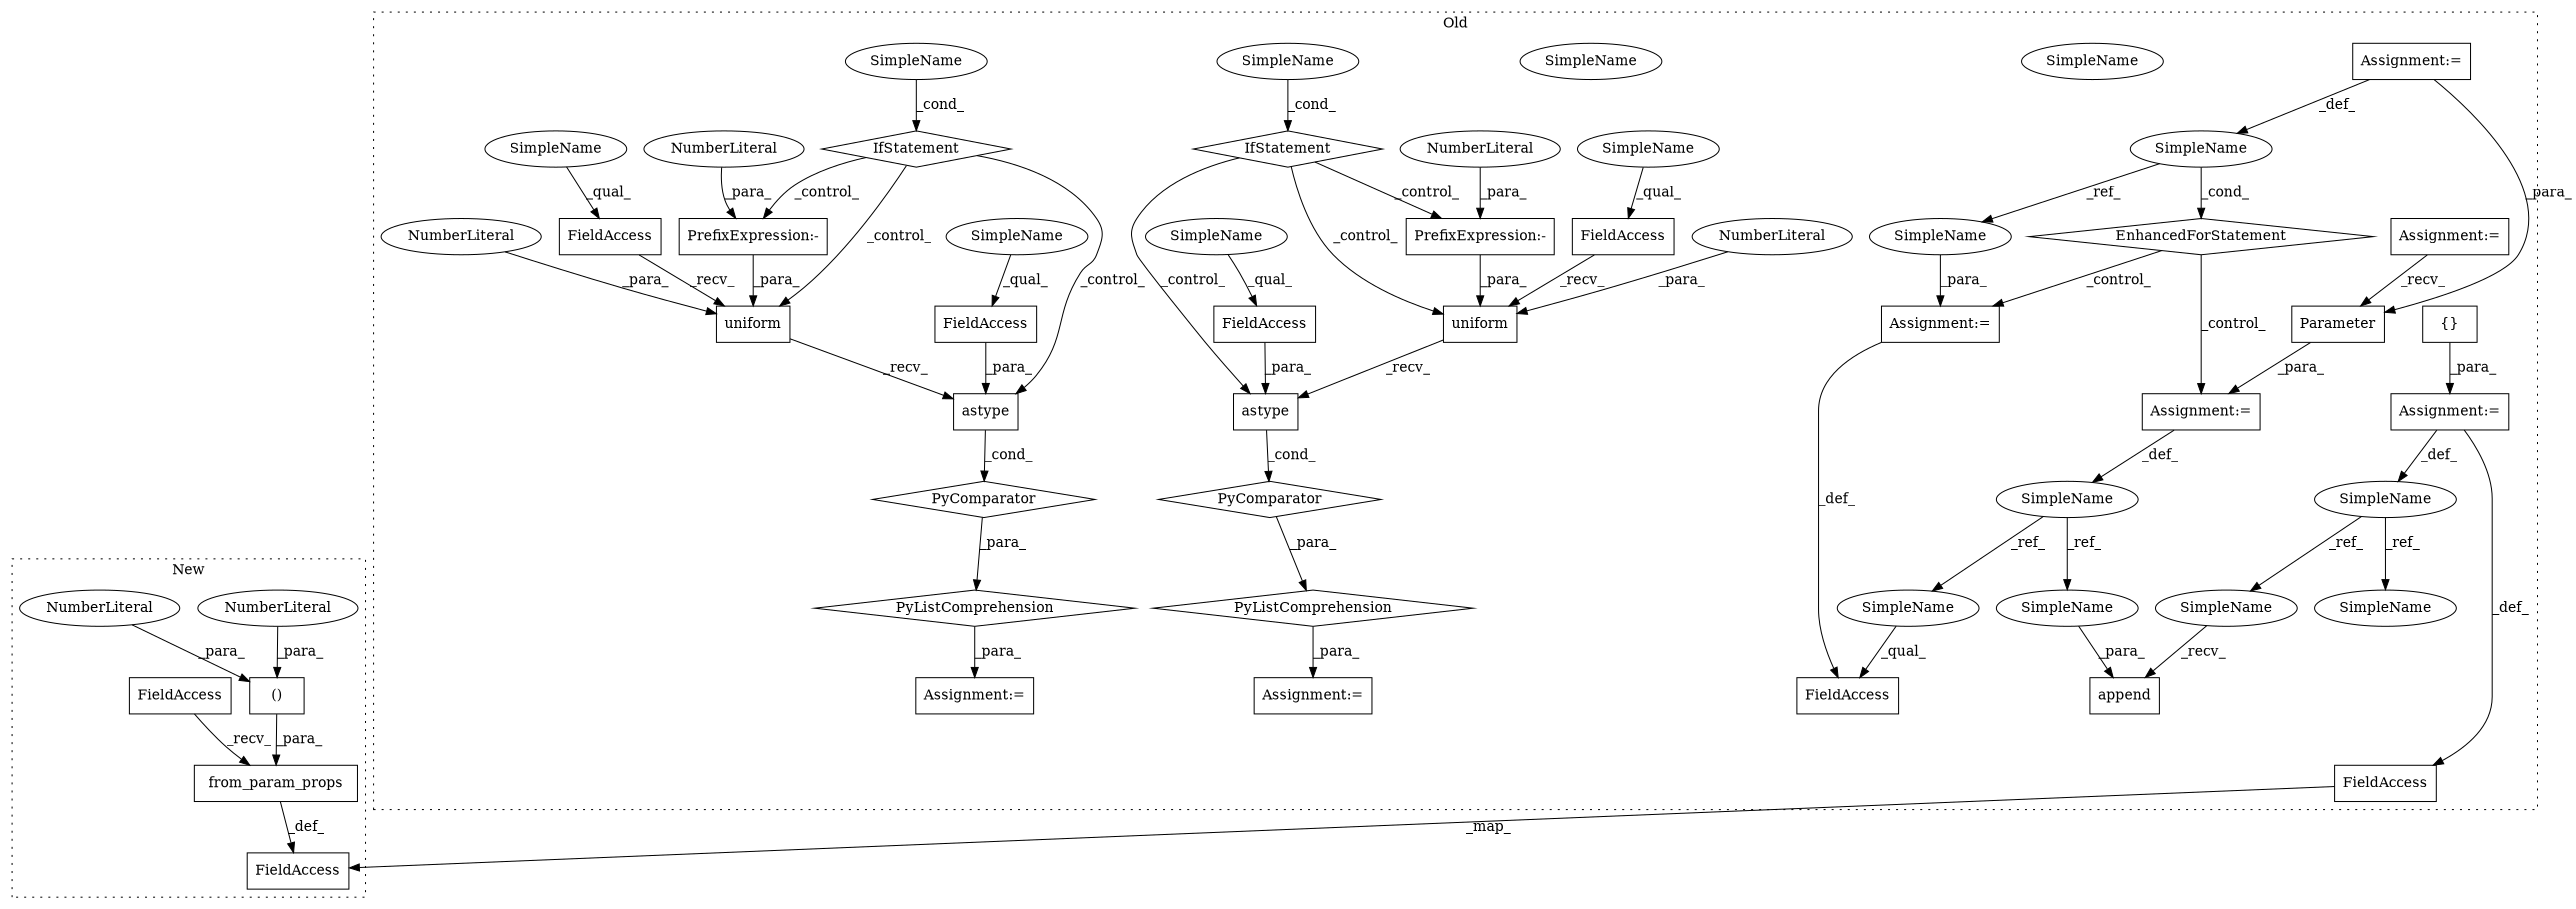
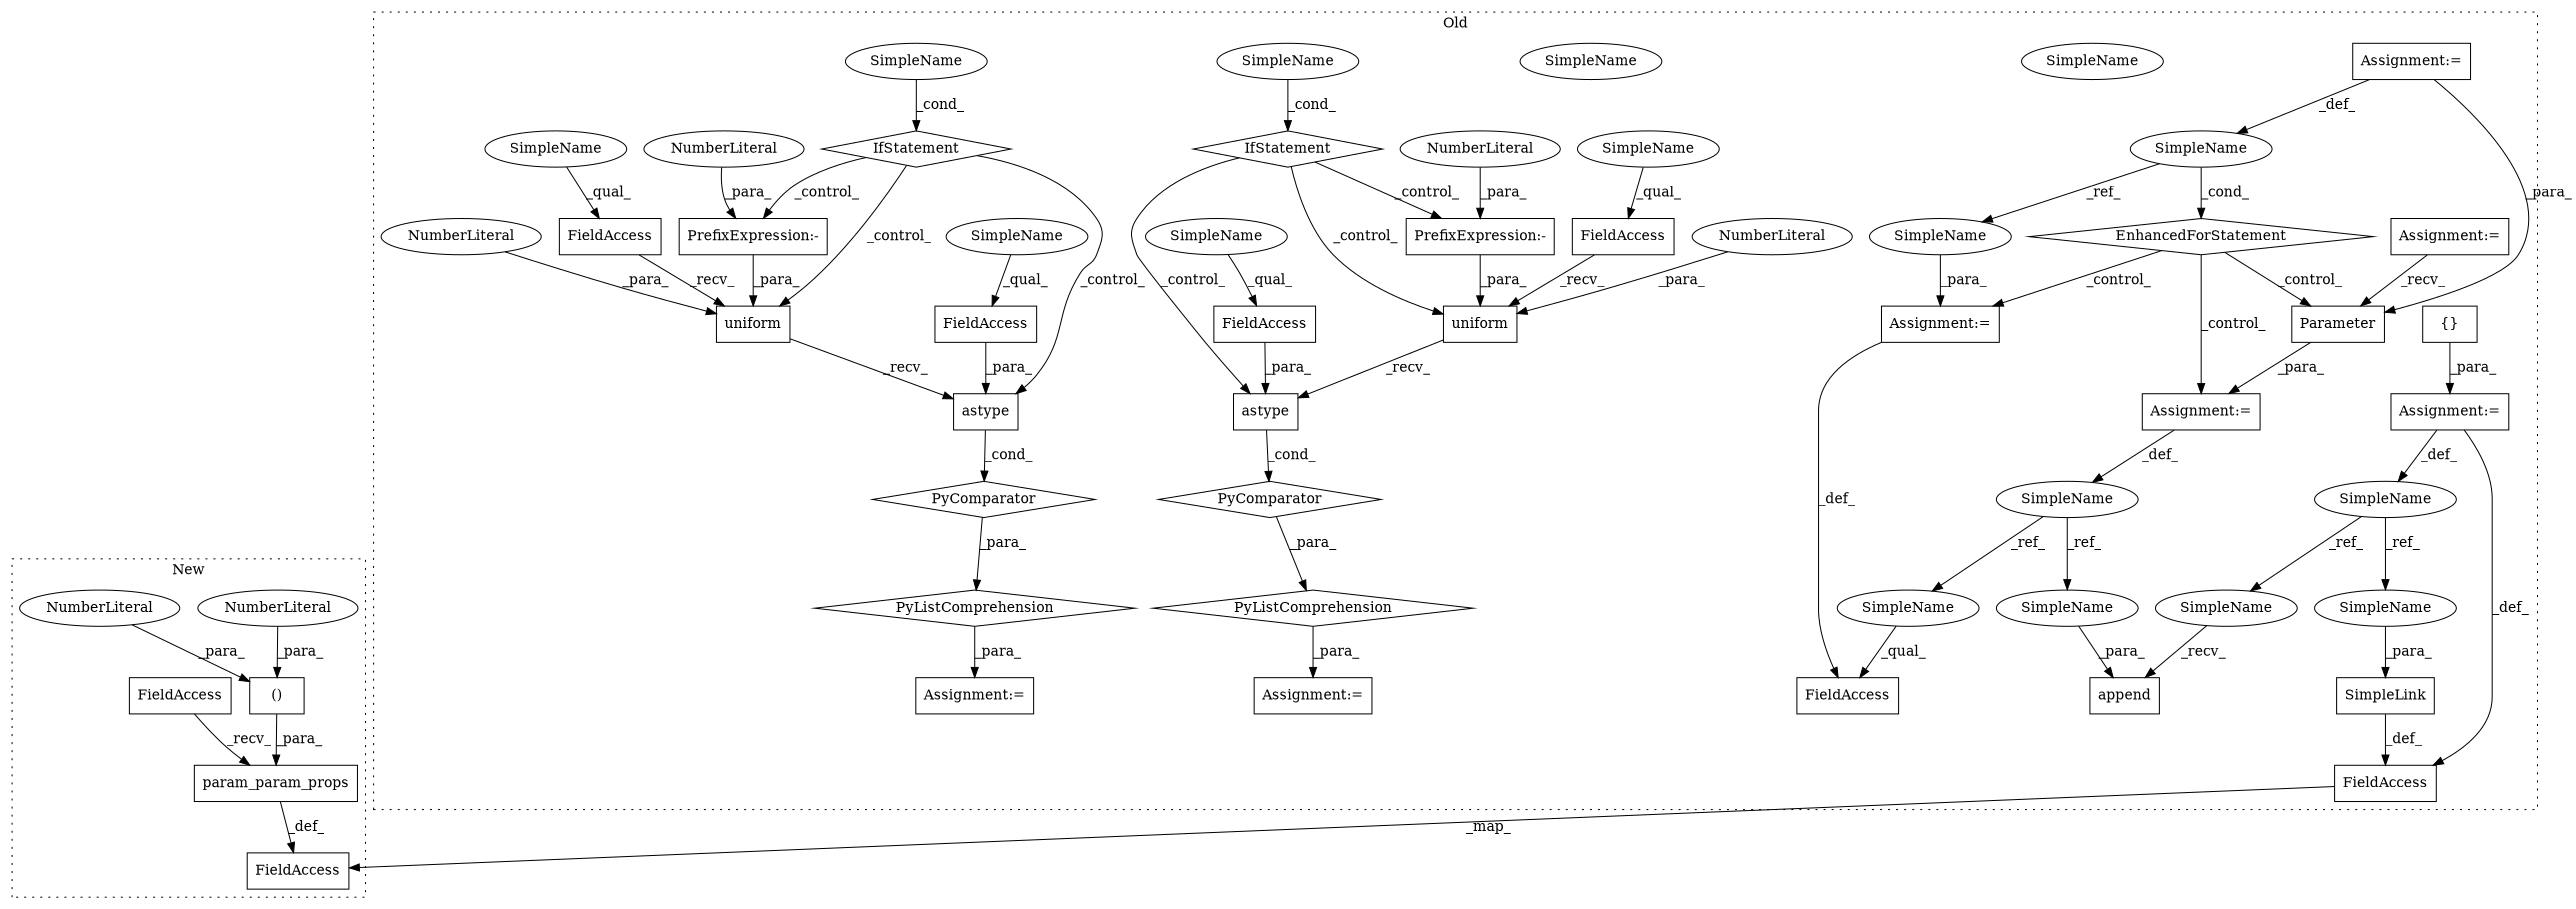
none -> (2263, 276)
none -> (2385, 696)
(276, 783) -> (276, 783)
